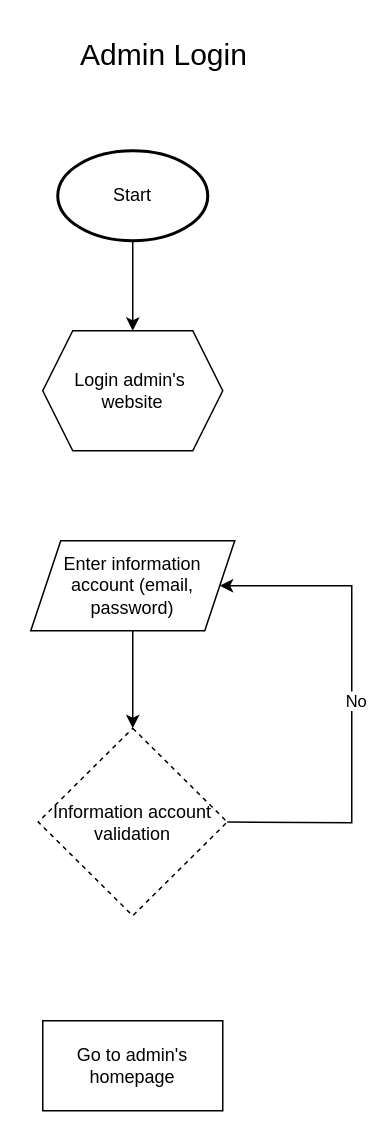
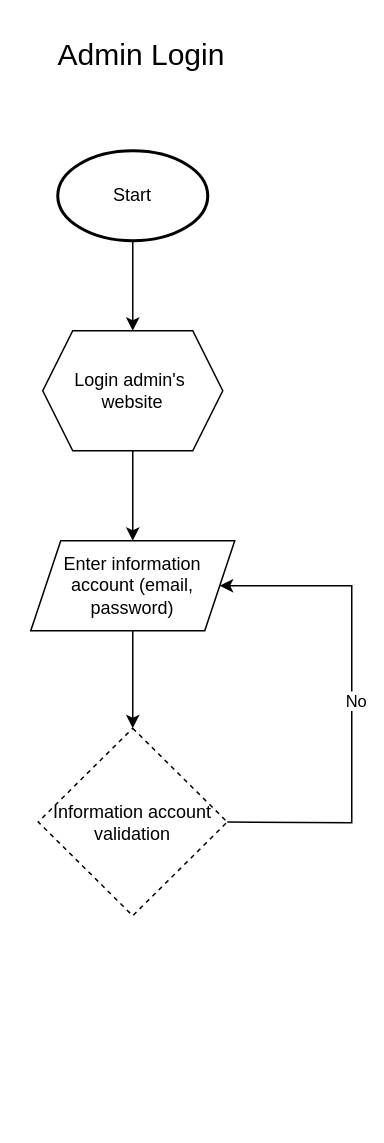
(164, 53) -> (142, 53)
none -> (133, 491)
(133, 1066) -> none
